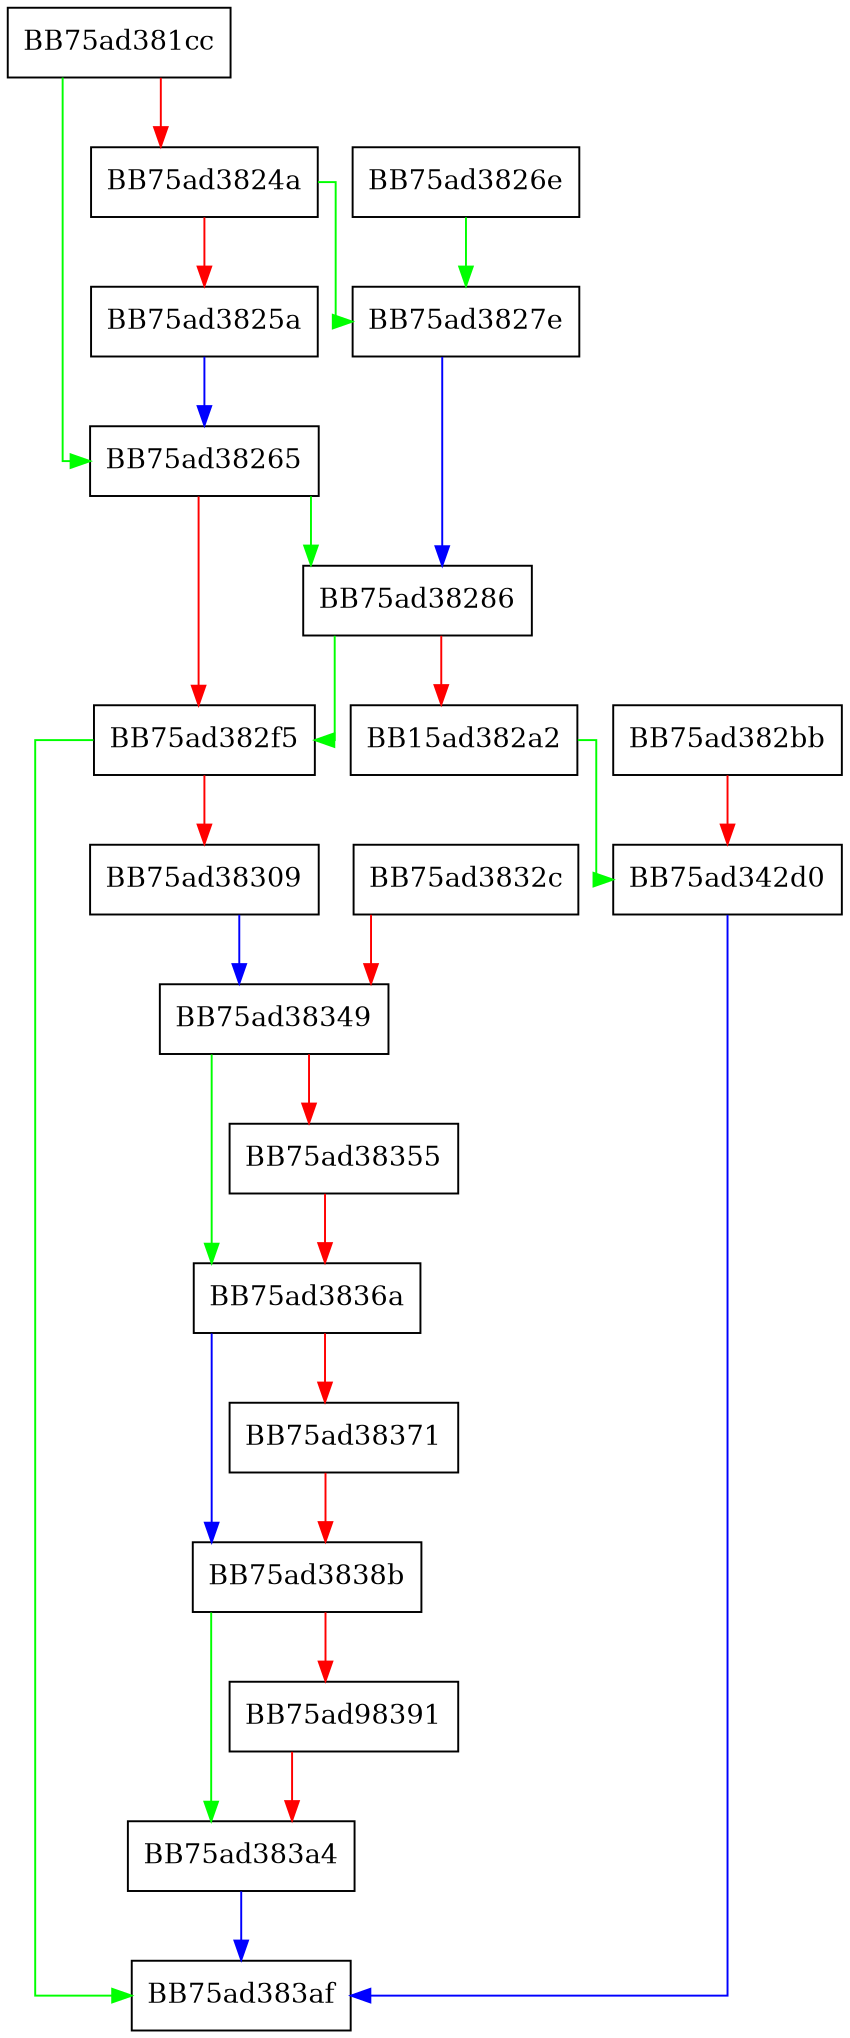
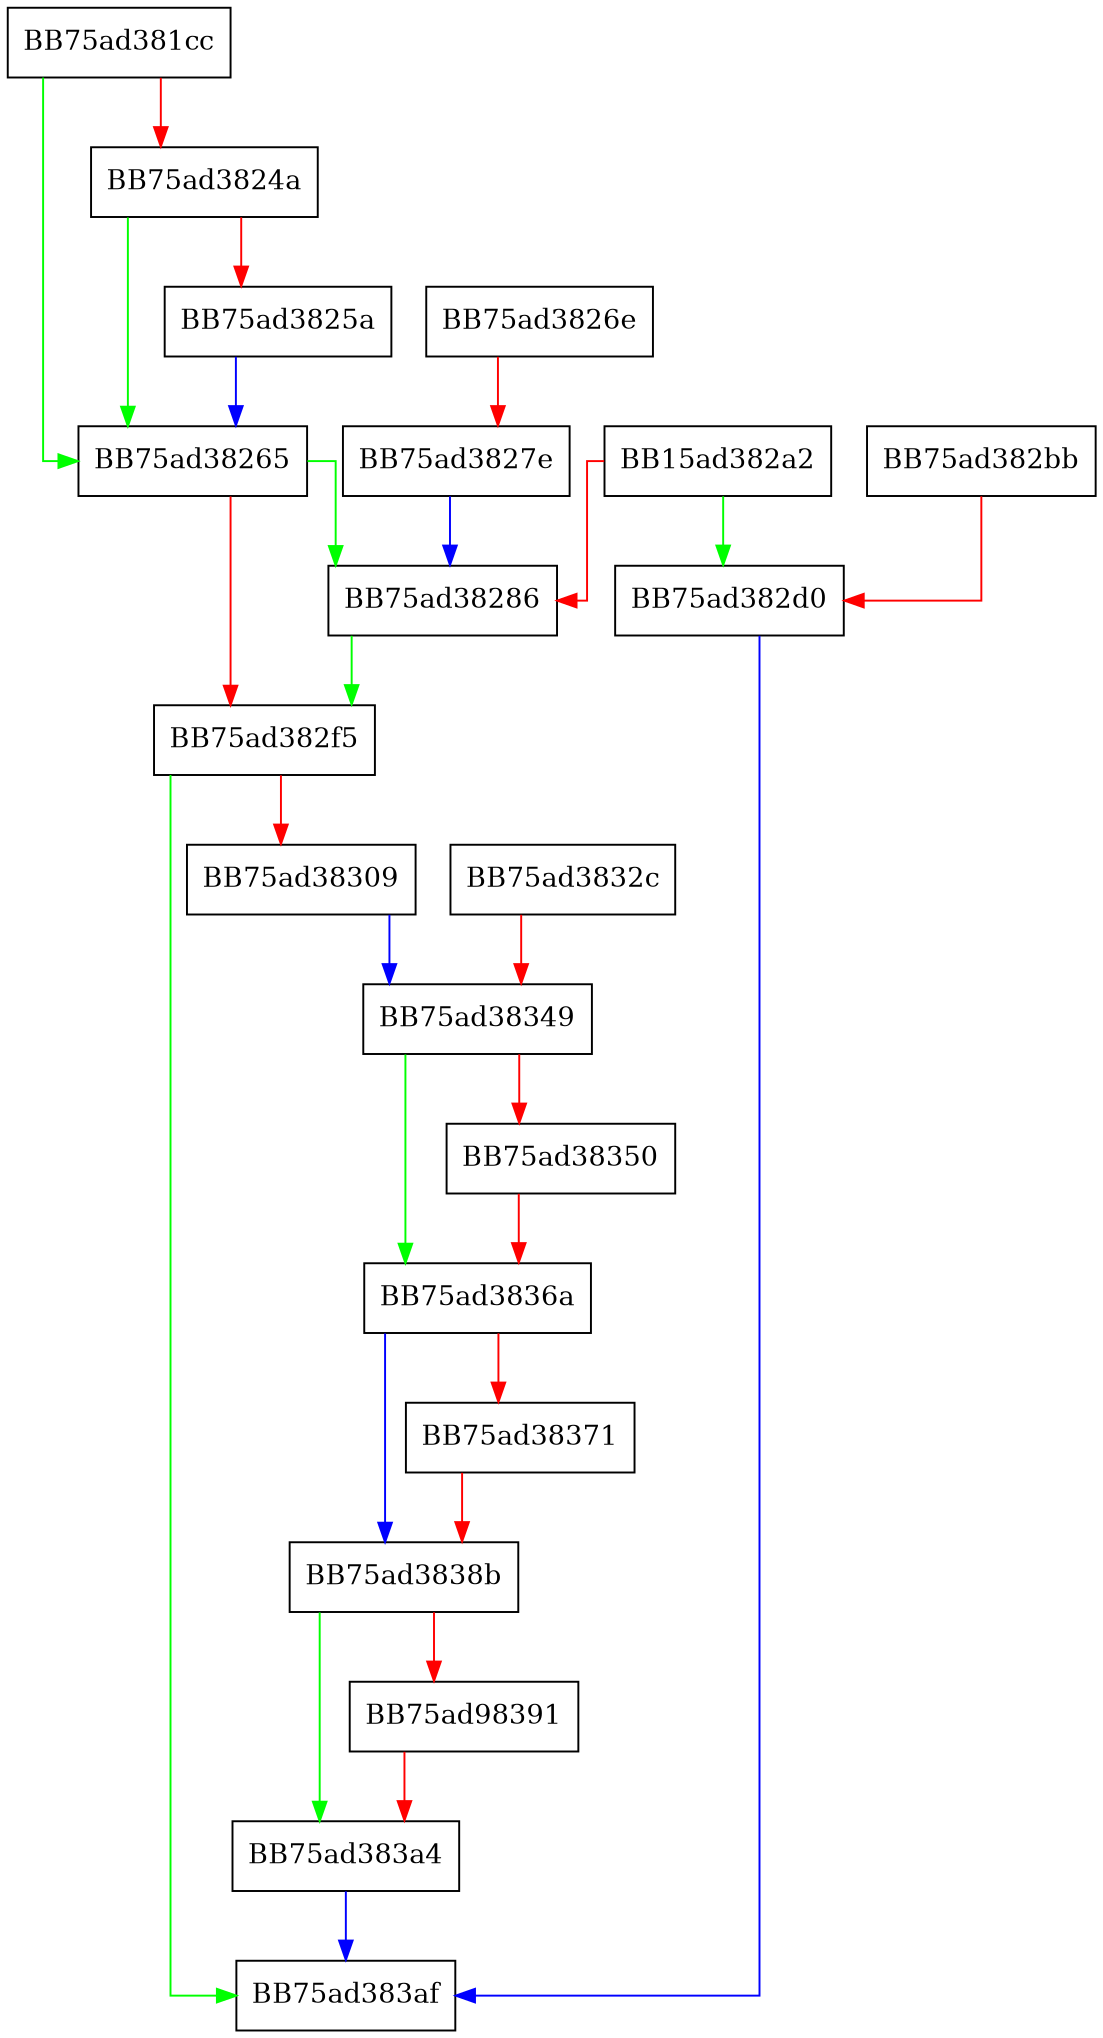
(466, 242) -> (498, 381)
(336, 244) -> (128, 312)
(441, 660) -> (587, 528)
(728, 880) -> (729, 601)
(344, 1159) -> (561, 1159)
